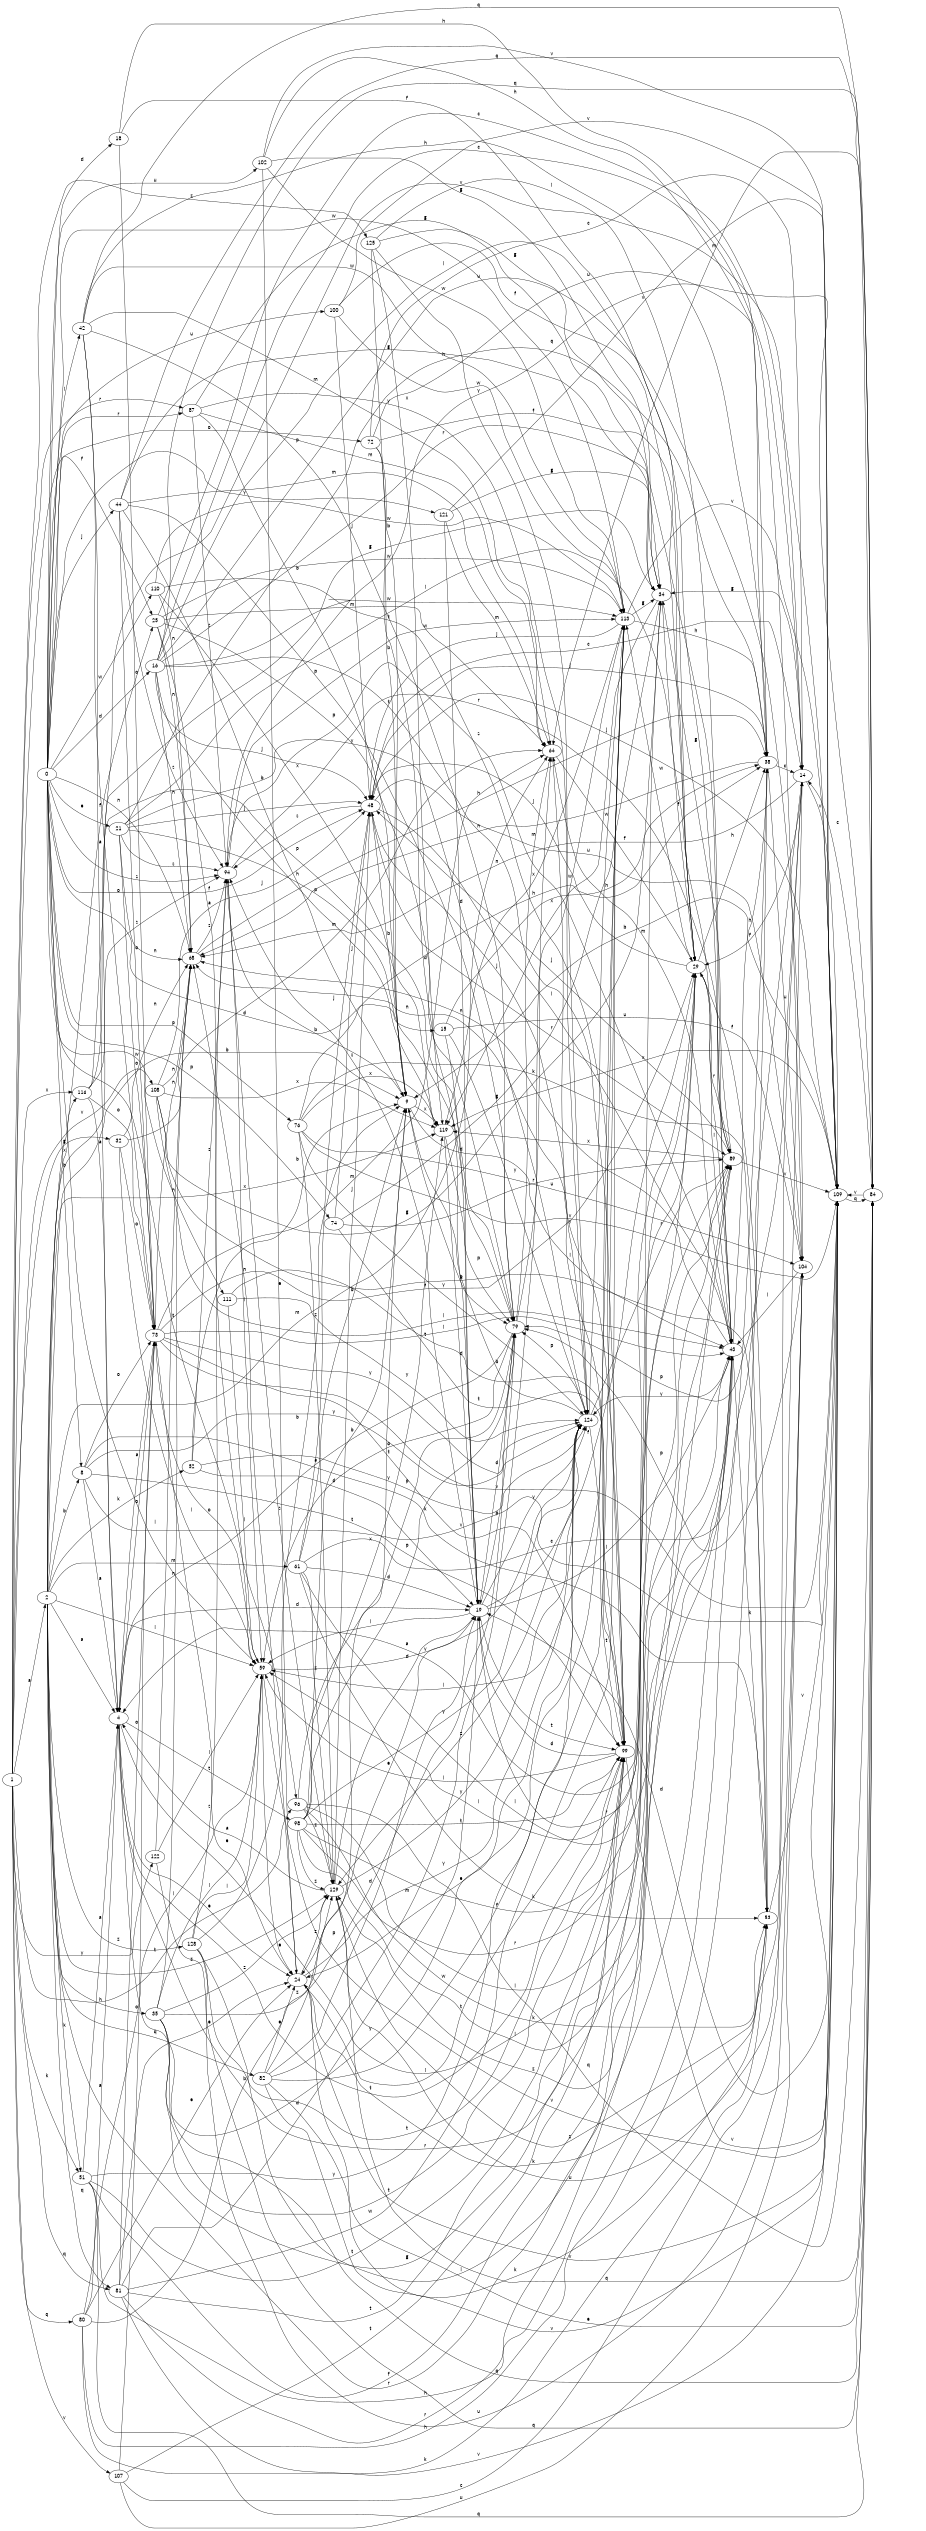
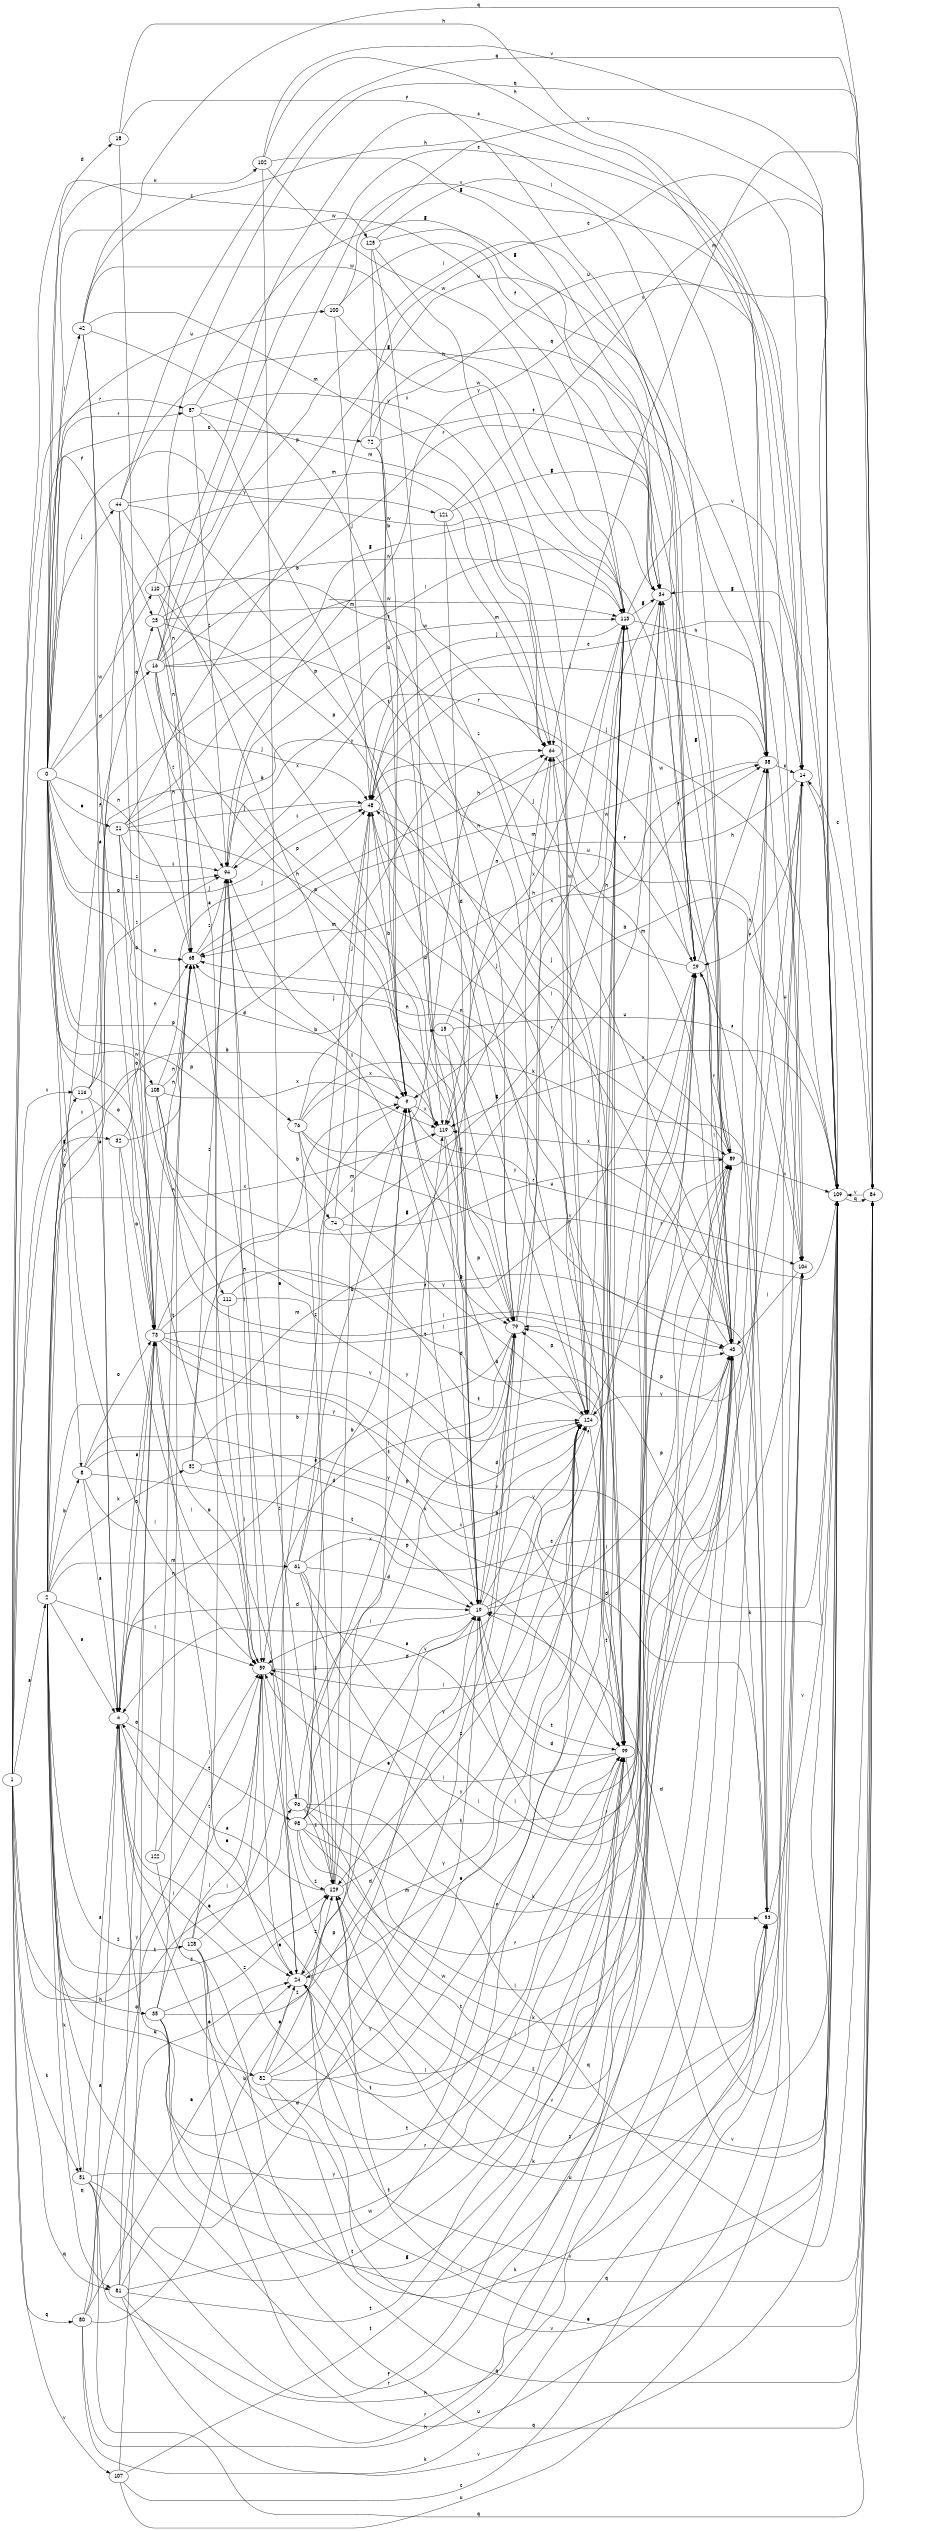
(209, 889) -> (209, 889)
(389, 1444) -> (389, 1444)
none -> (663, 1529)
(44, 1955) -> (123, 1971)
